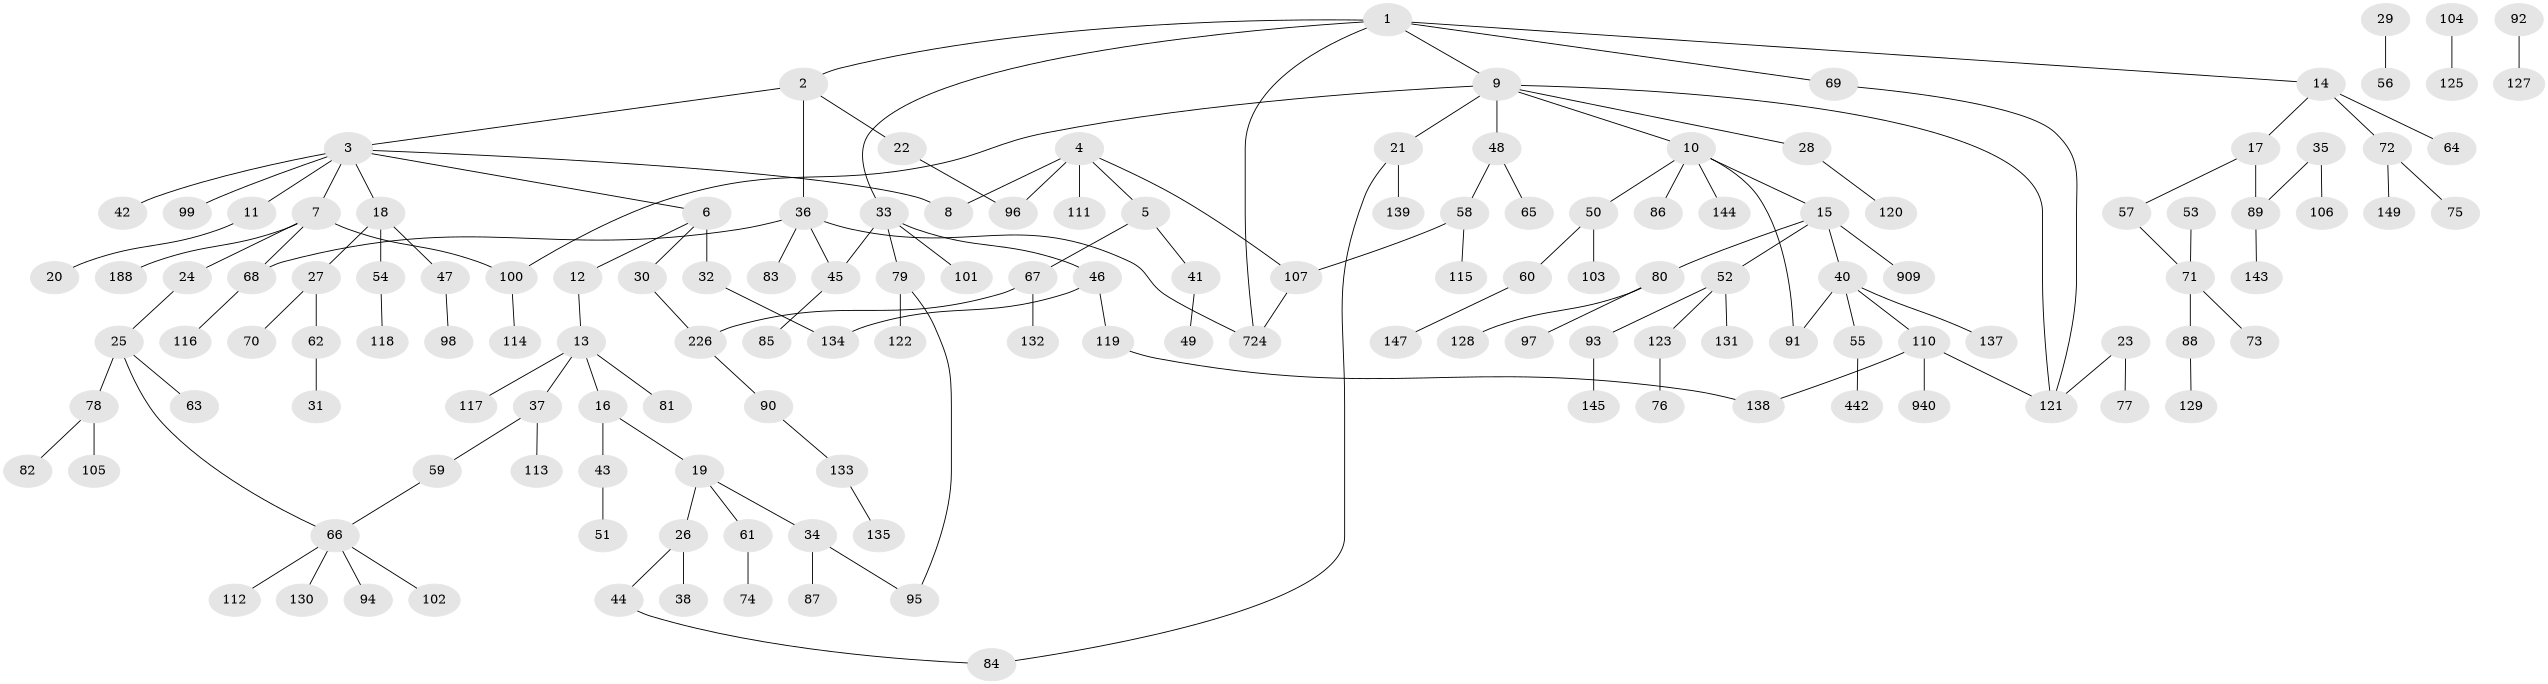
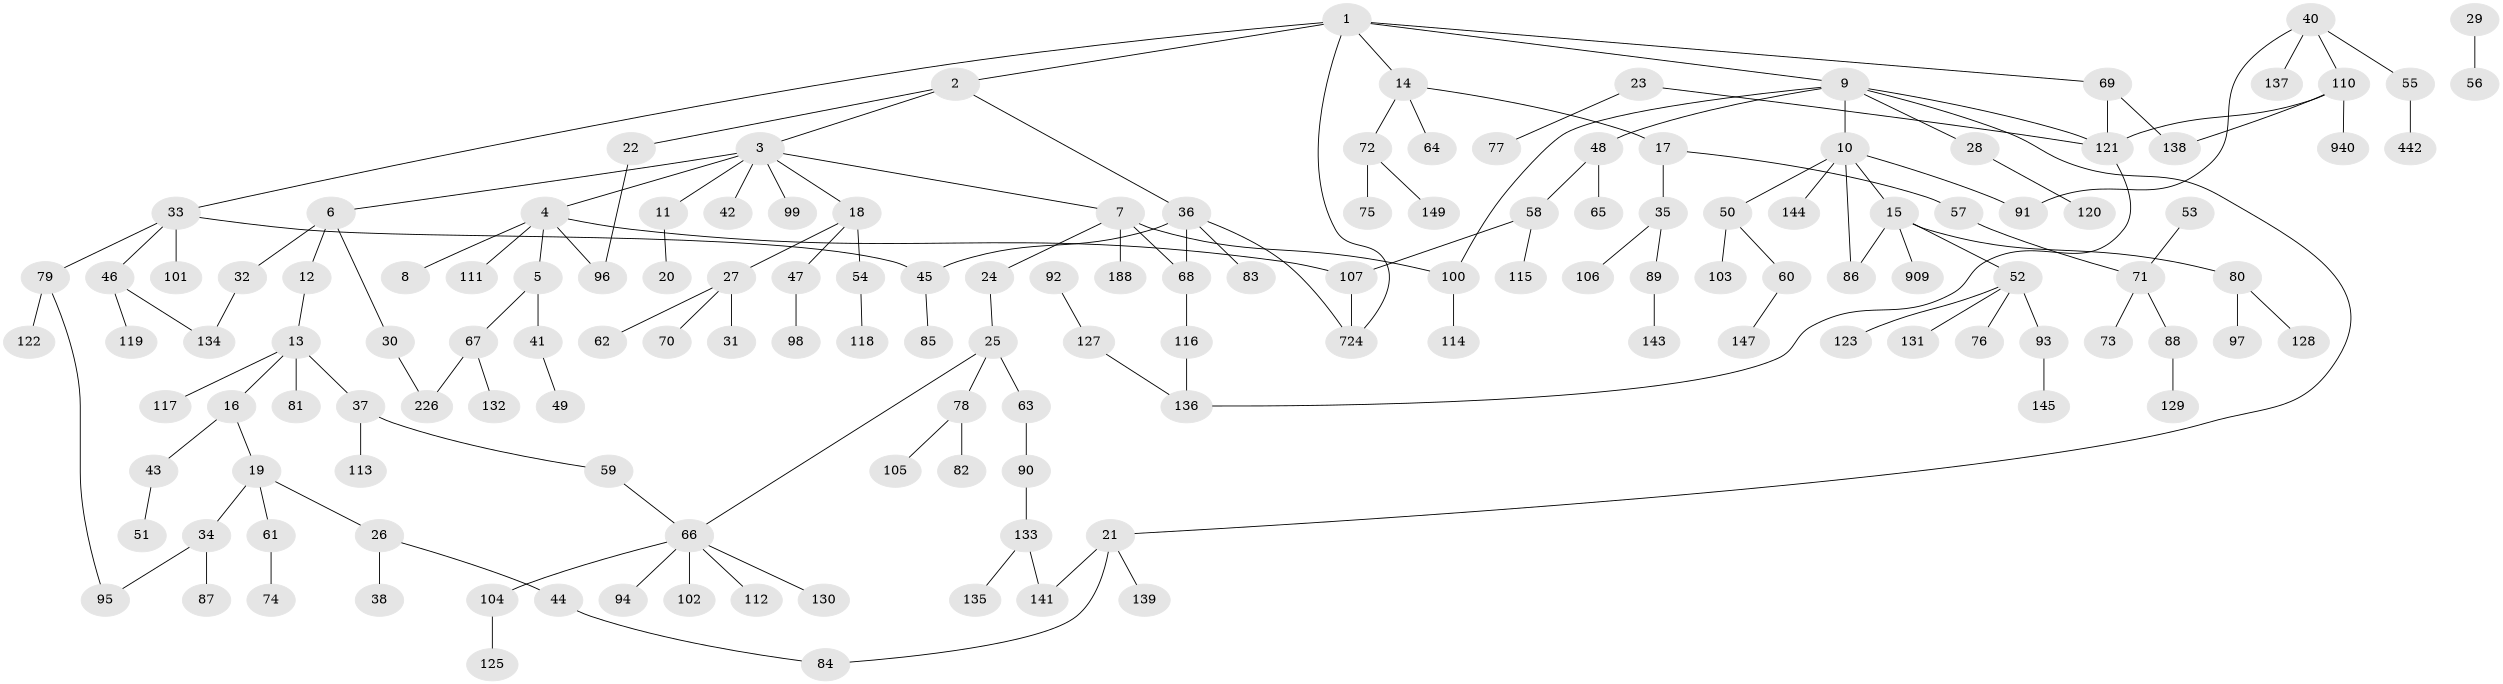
(653, 165) -> (653, 181)
(2256, 181) -> (1663, 181)
(1834, 246) -> (1873, 246)
(316, 375) -> (732, 310)
(735, 375) -> (1026, 439)
(1660, 375) -> (1999, 310)
(1432, 378) -> (2141, 116)
none -> (1187, 407)
none -> (589, 564)
none -> (1042, 600)
